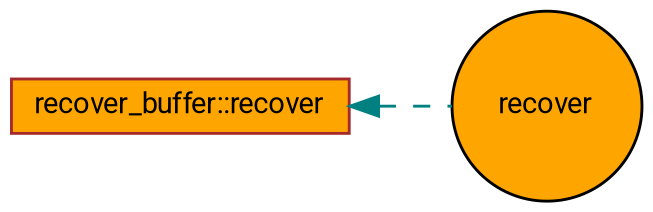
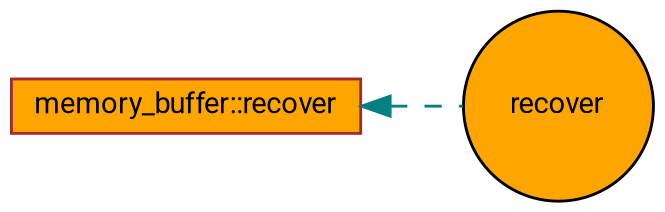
(180, 106) -> (186, 106)
